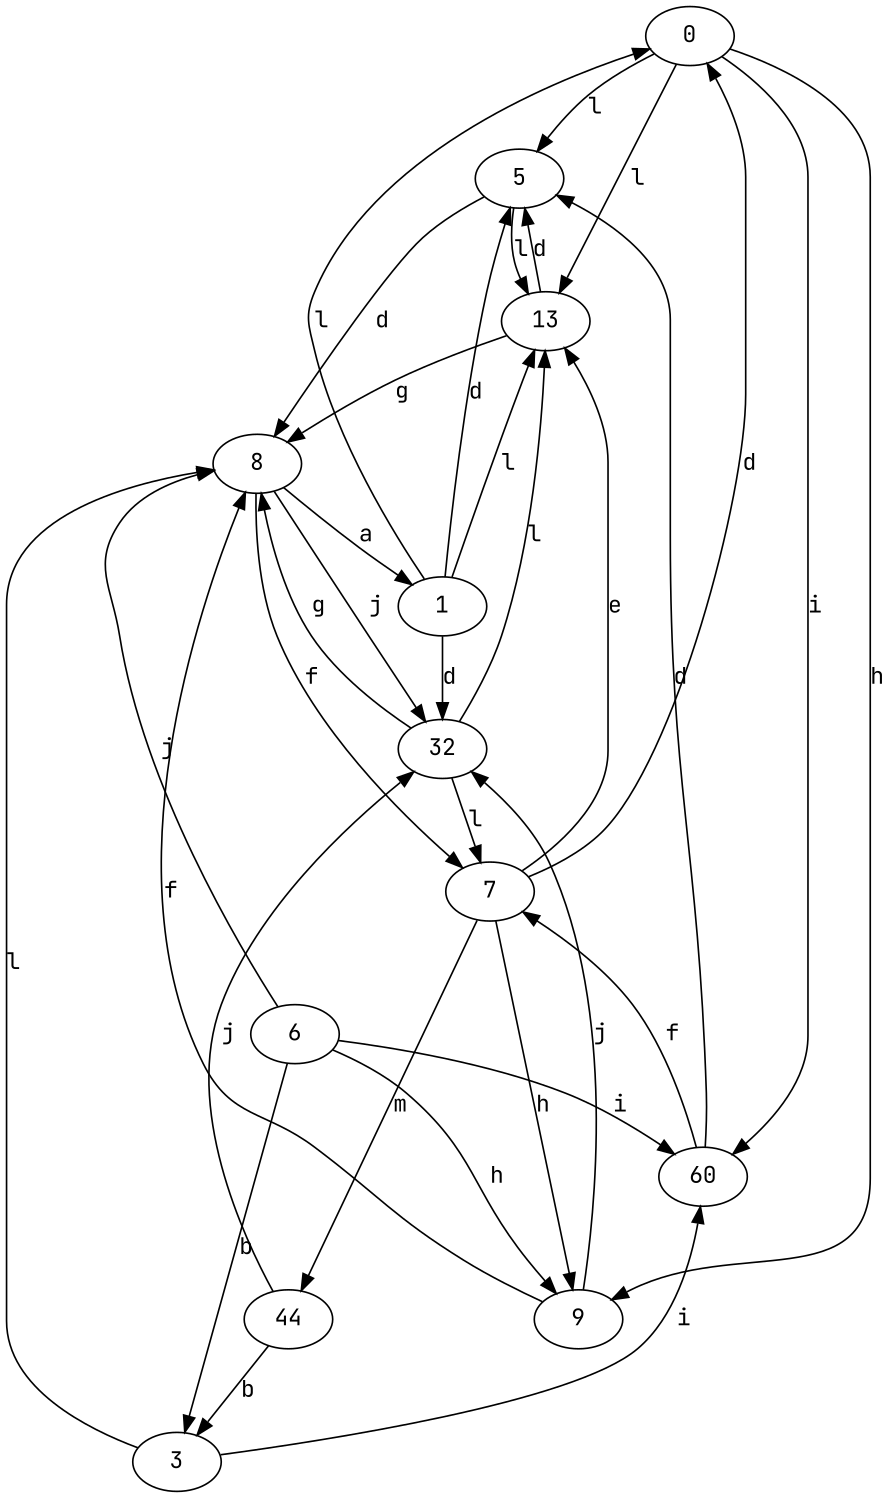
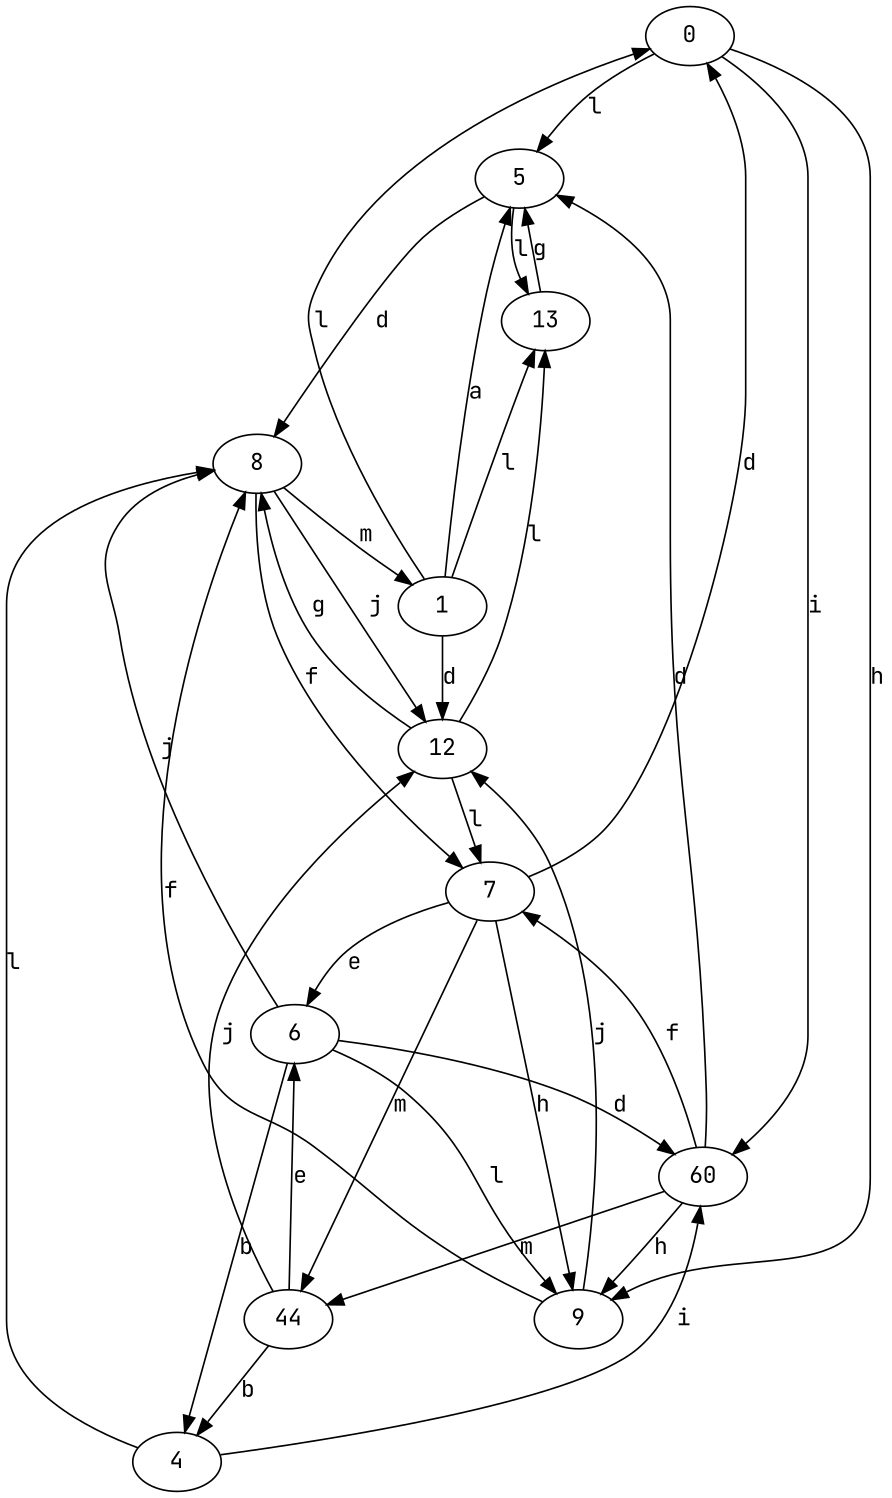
(622, 171) -> none
(540, 250) -> (540, 250)
(401, 377) -> none
(476, 393) -> (476, 393)
(366, 535) -> (366, 535)
(608, 629) -> (373, 933)
(442, 749) -> (442, 749)
(620, 1105) -> (620, 1105)
(497, 1177) -> (497, 1177)
none -> (292, 1185)
none -> (648, 1243)
none -> (504, 1245)
(177, 1462) -> (177, 1462)
